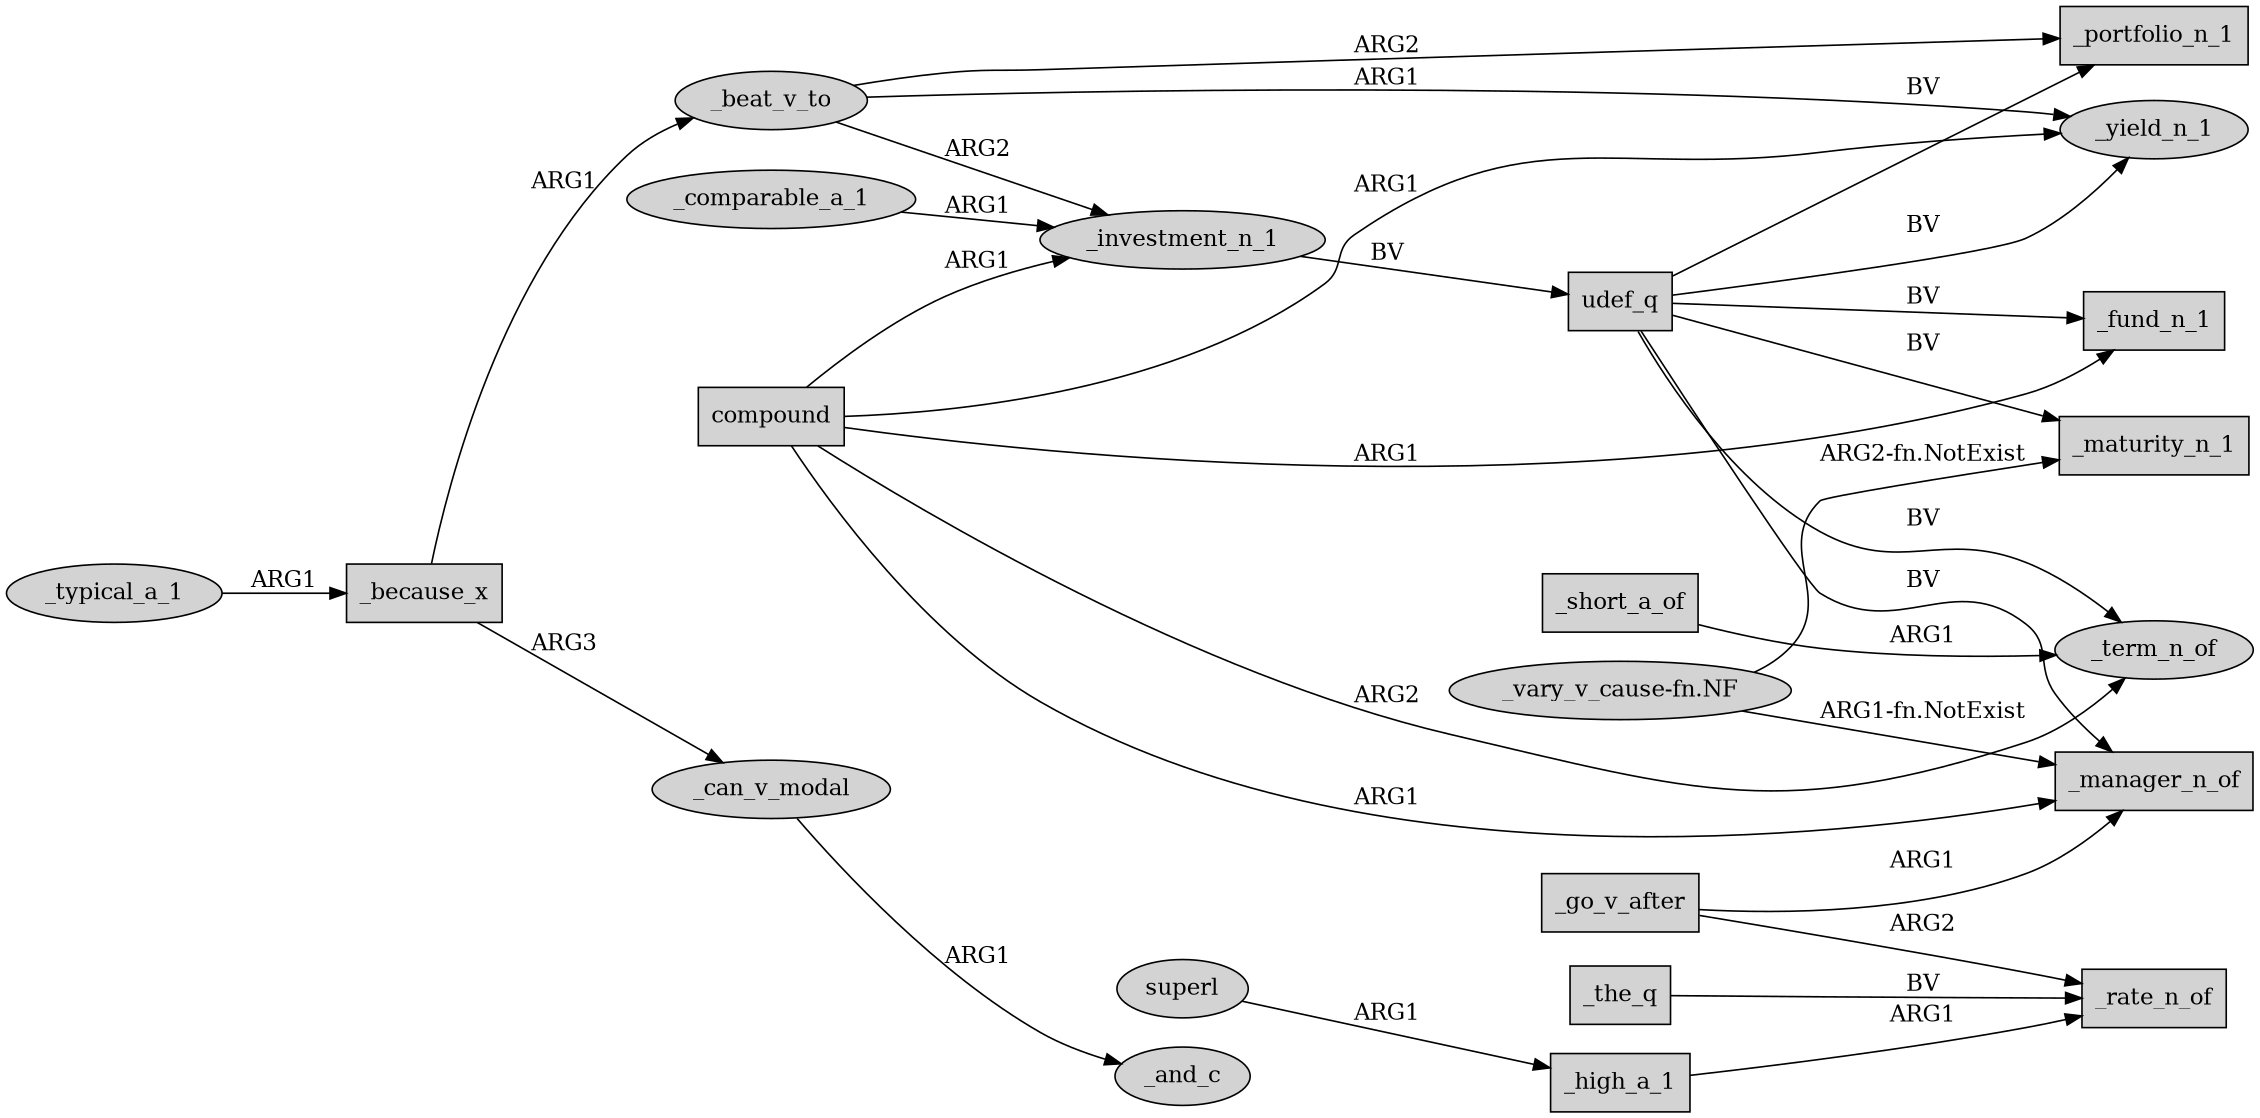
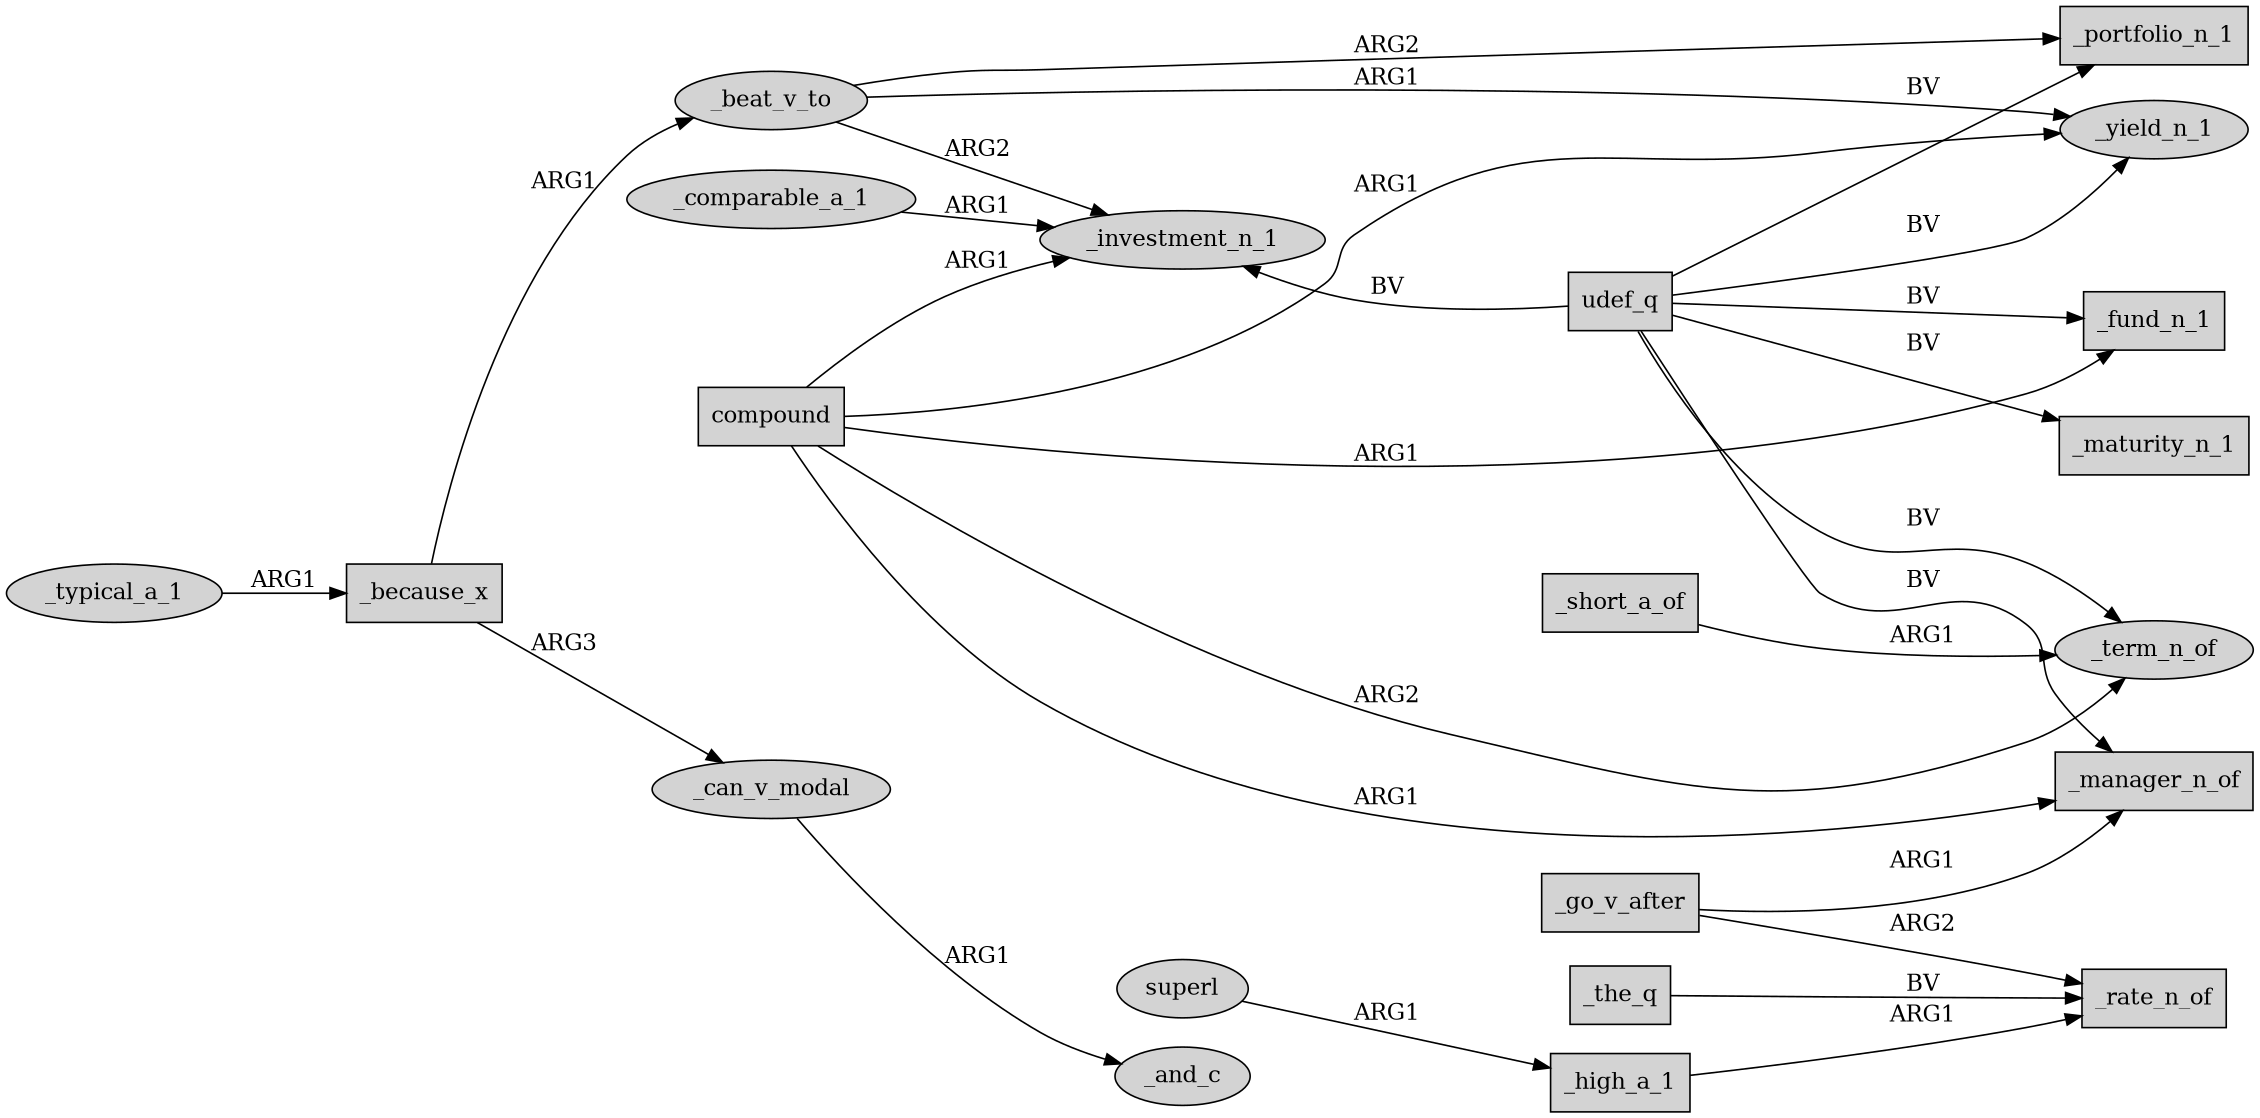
(1426, 274) -> (1411, 307)
(1620, 690) -> none
